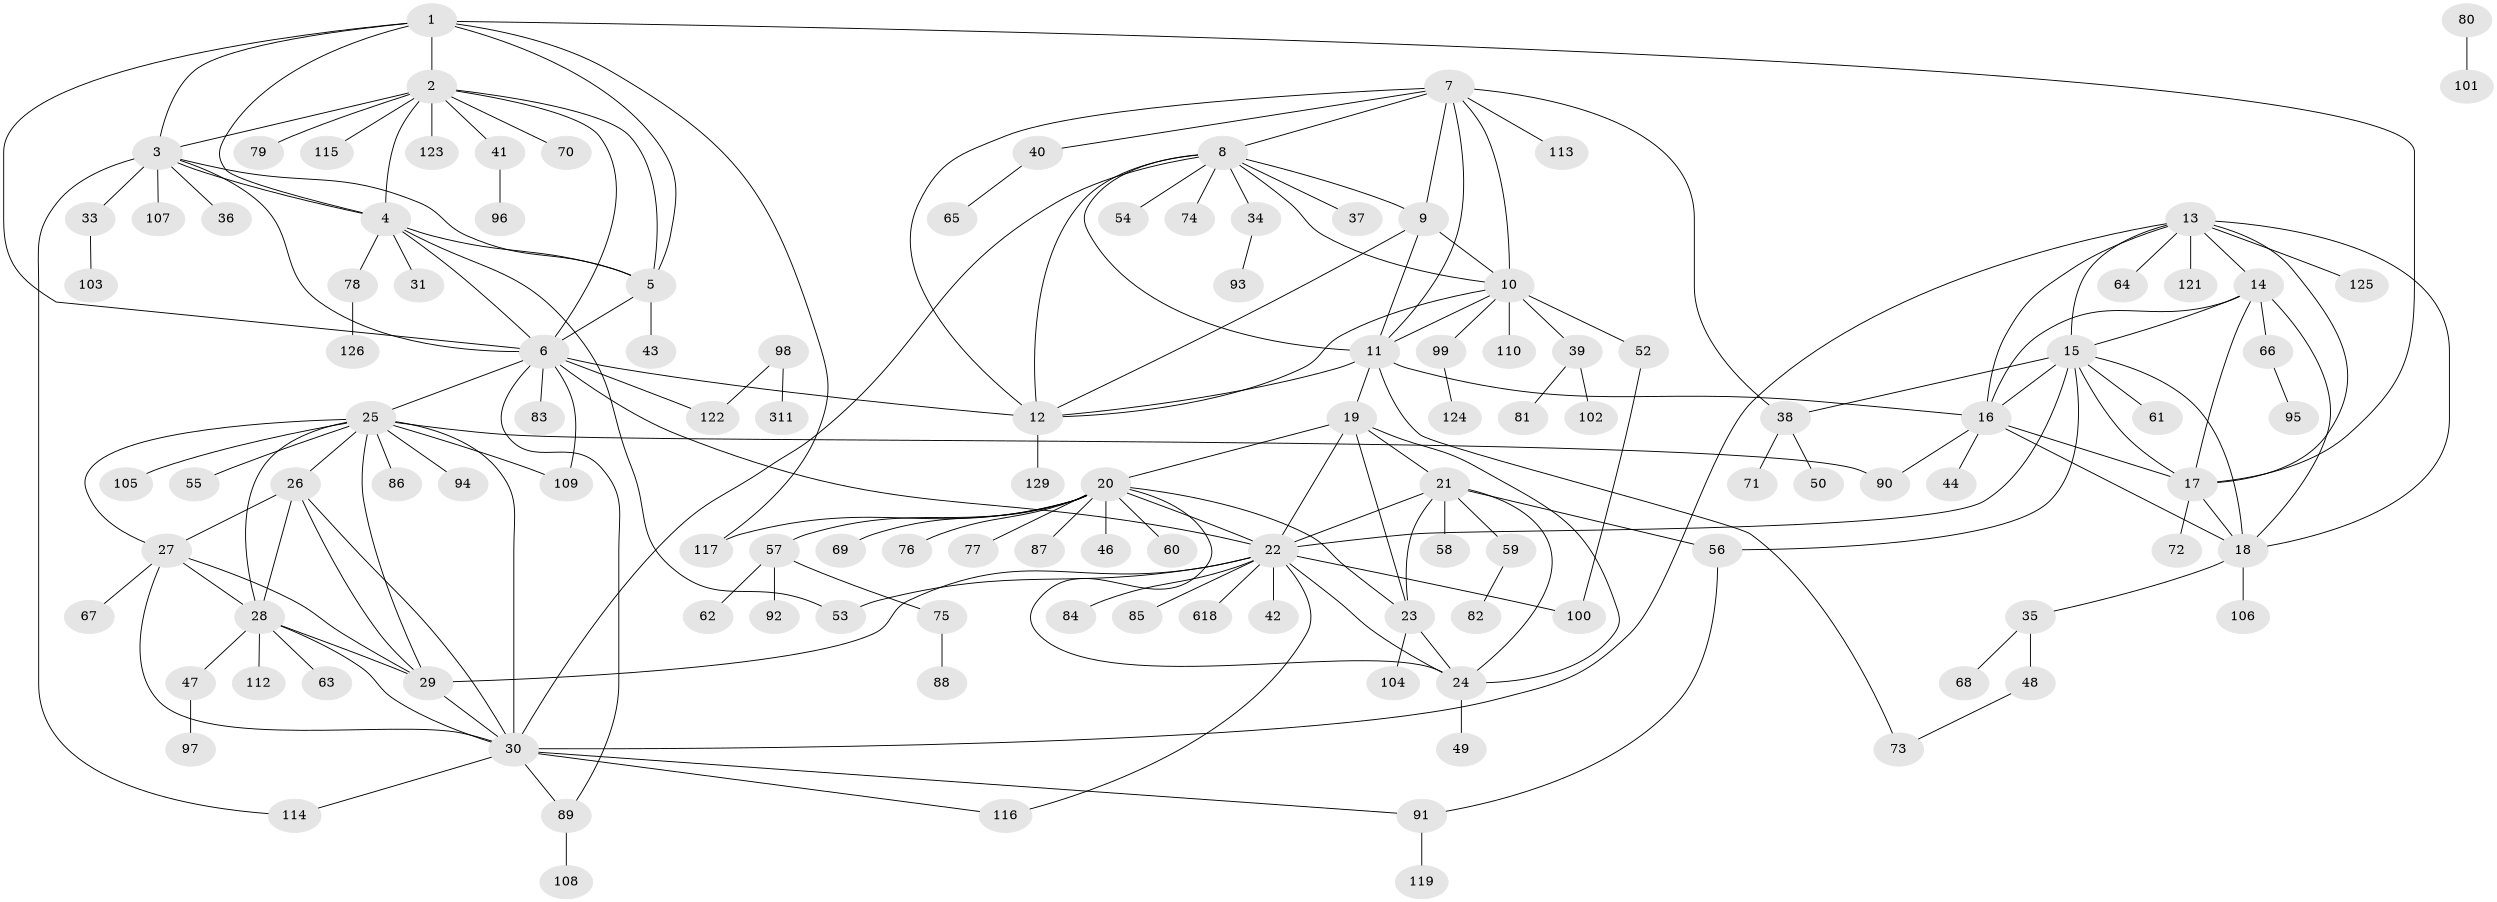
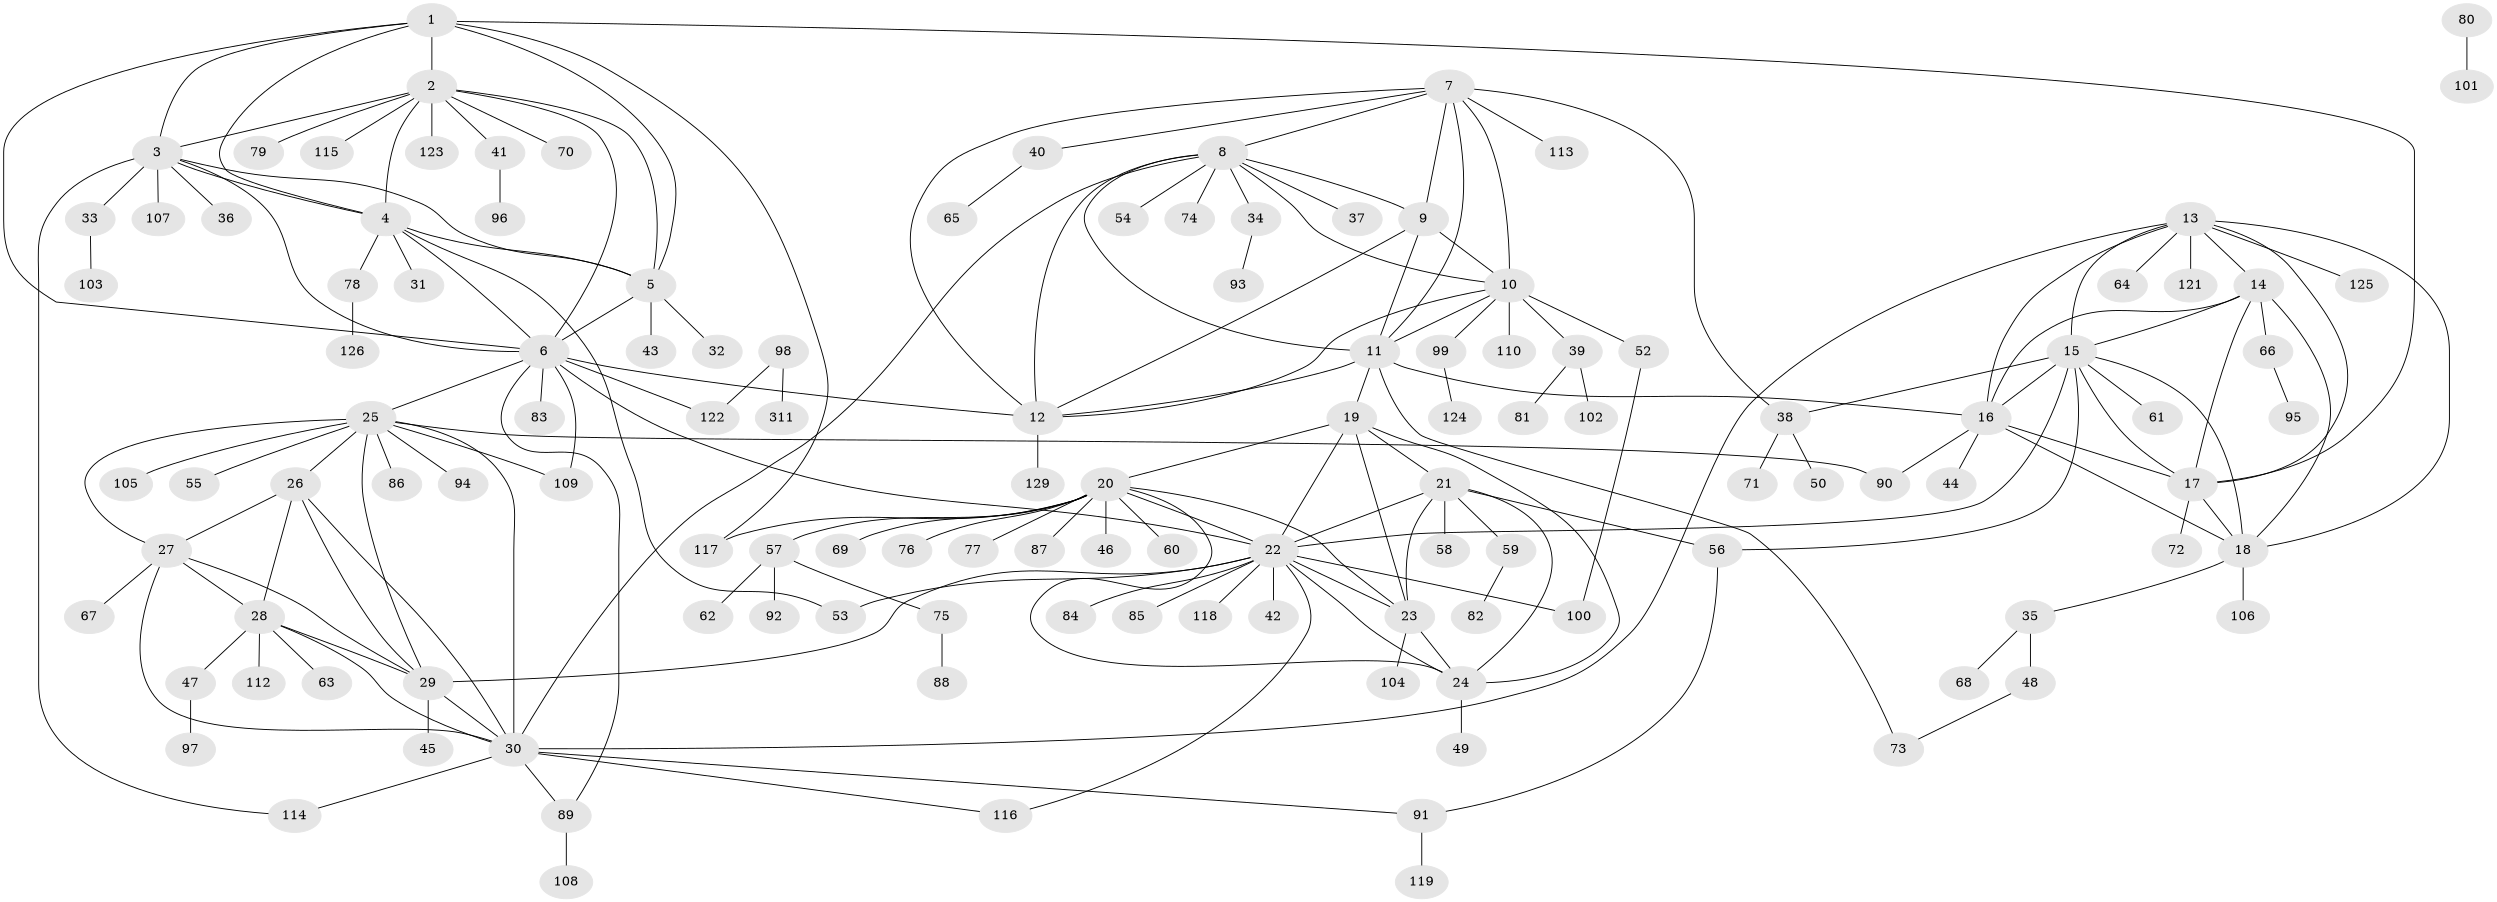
none -> (717, 352)
(254, 485) -> none
none -> (1342, 584)
(1205, 617) -> (1205, 617)
none -> (428, 750)
